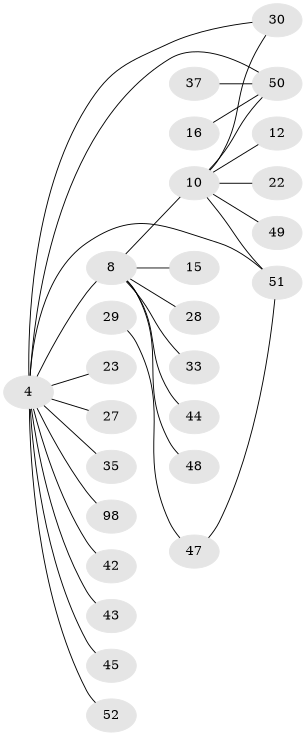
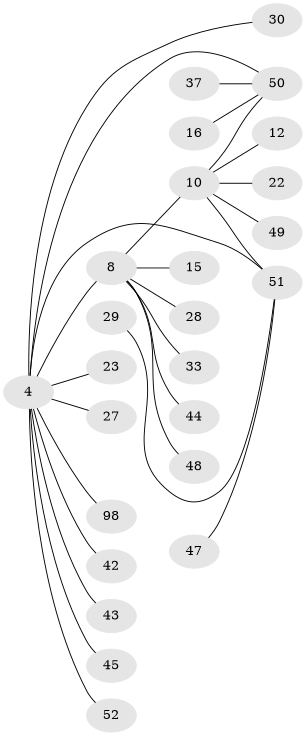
(239, 100) -> none
(154, 434) -> (208, 499)
(111, 467) -> none
